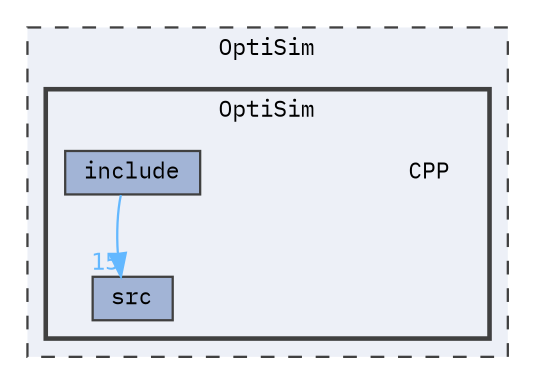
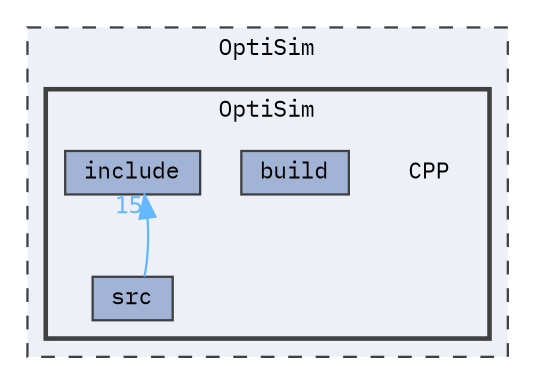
none -> (295, 173)
(117, 224) -> (148, 247)
